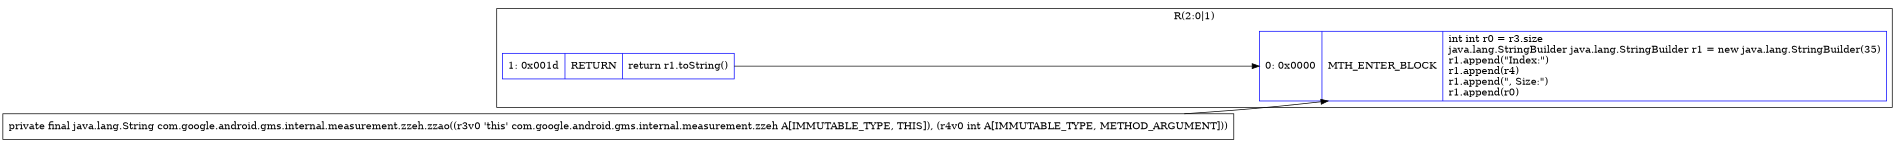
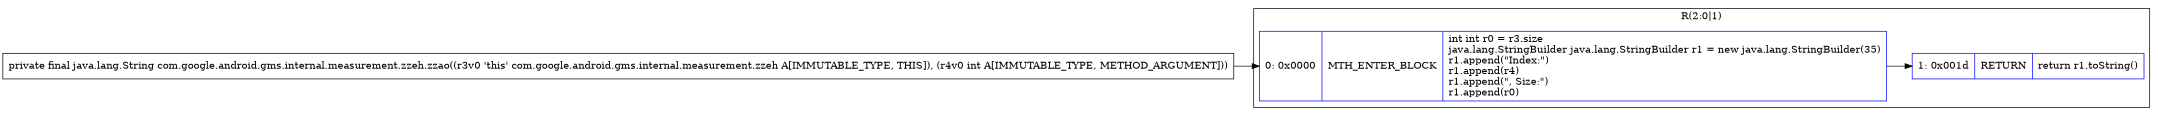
(993, 66) -> (1896, 66)
